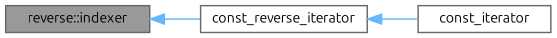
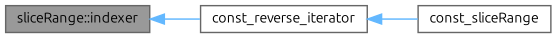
(78, 19) -> (78, 19)
(484, 19) -> (484, 19)
